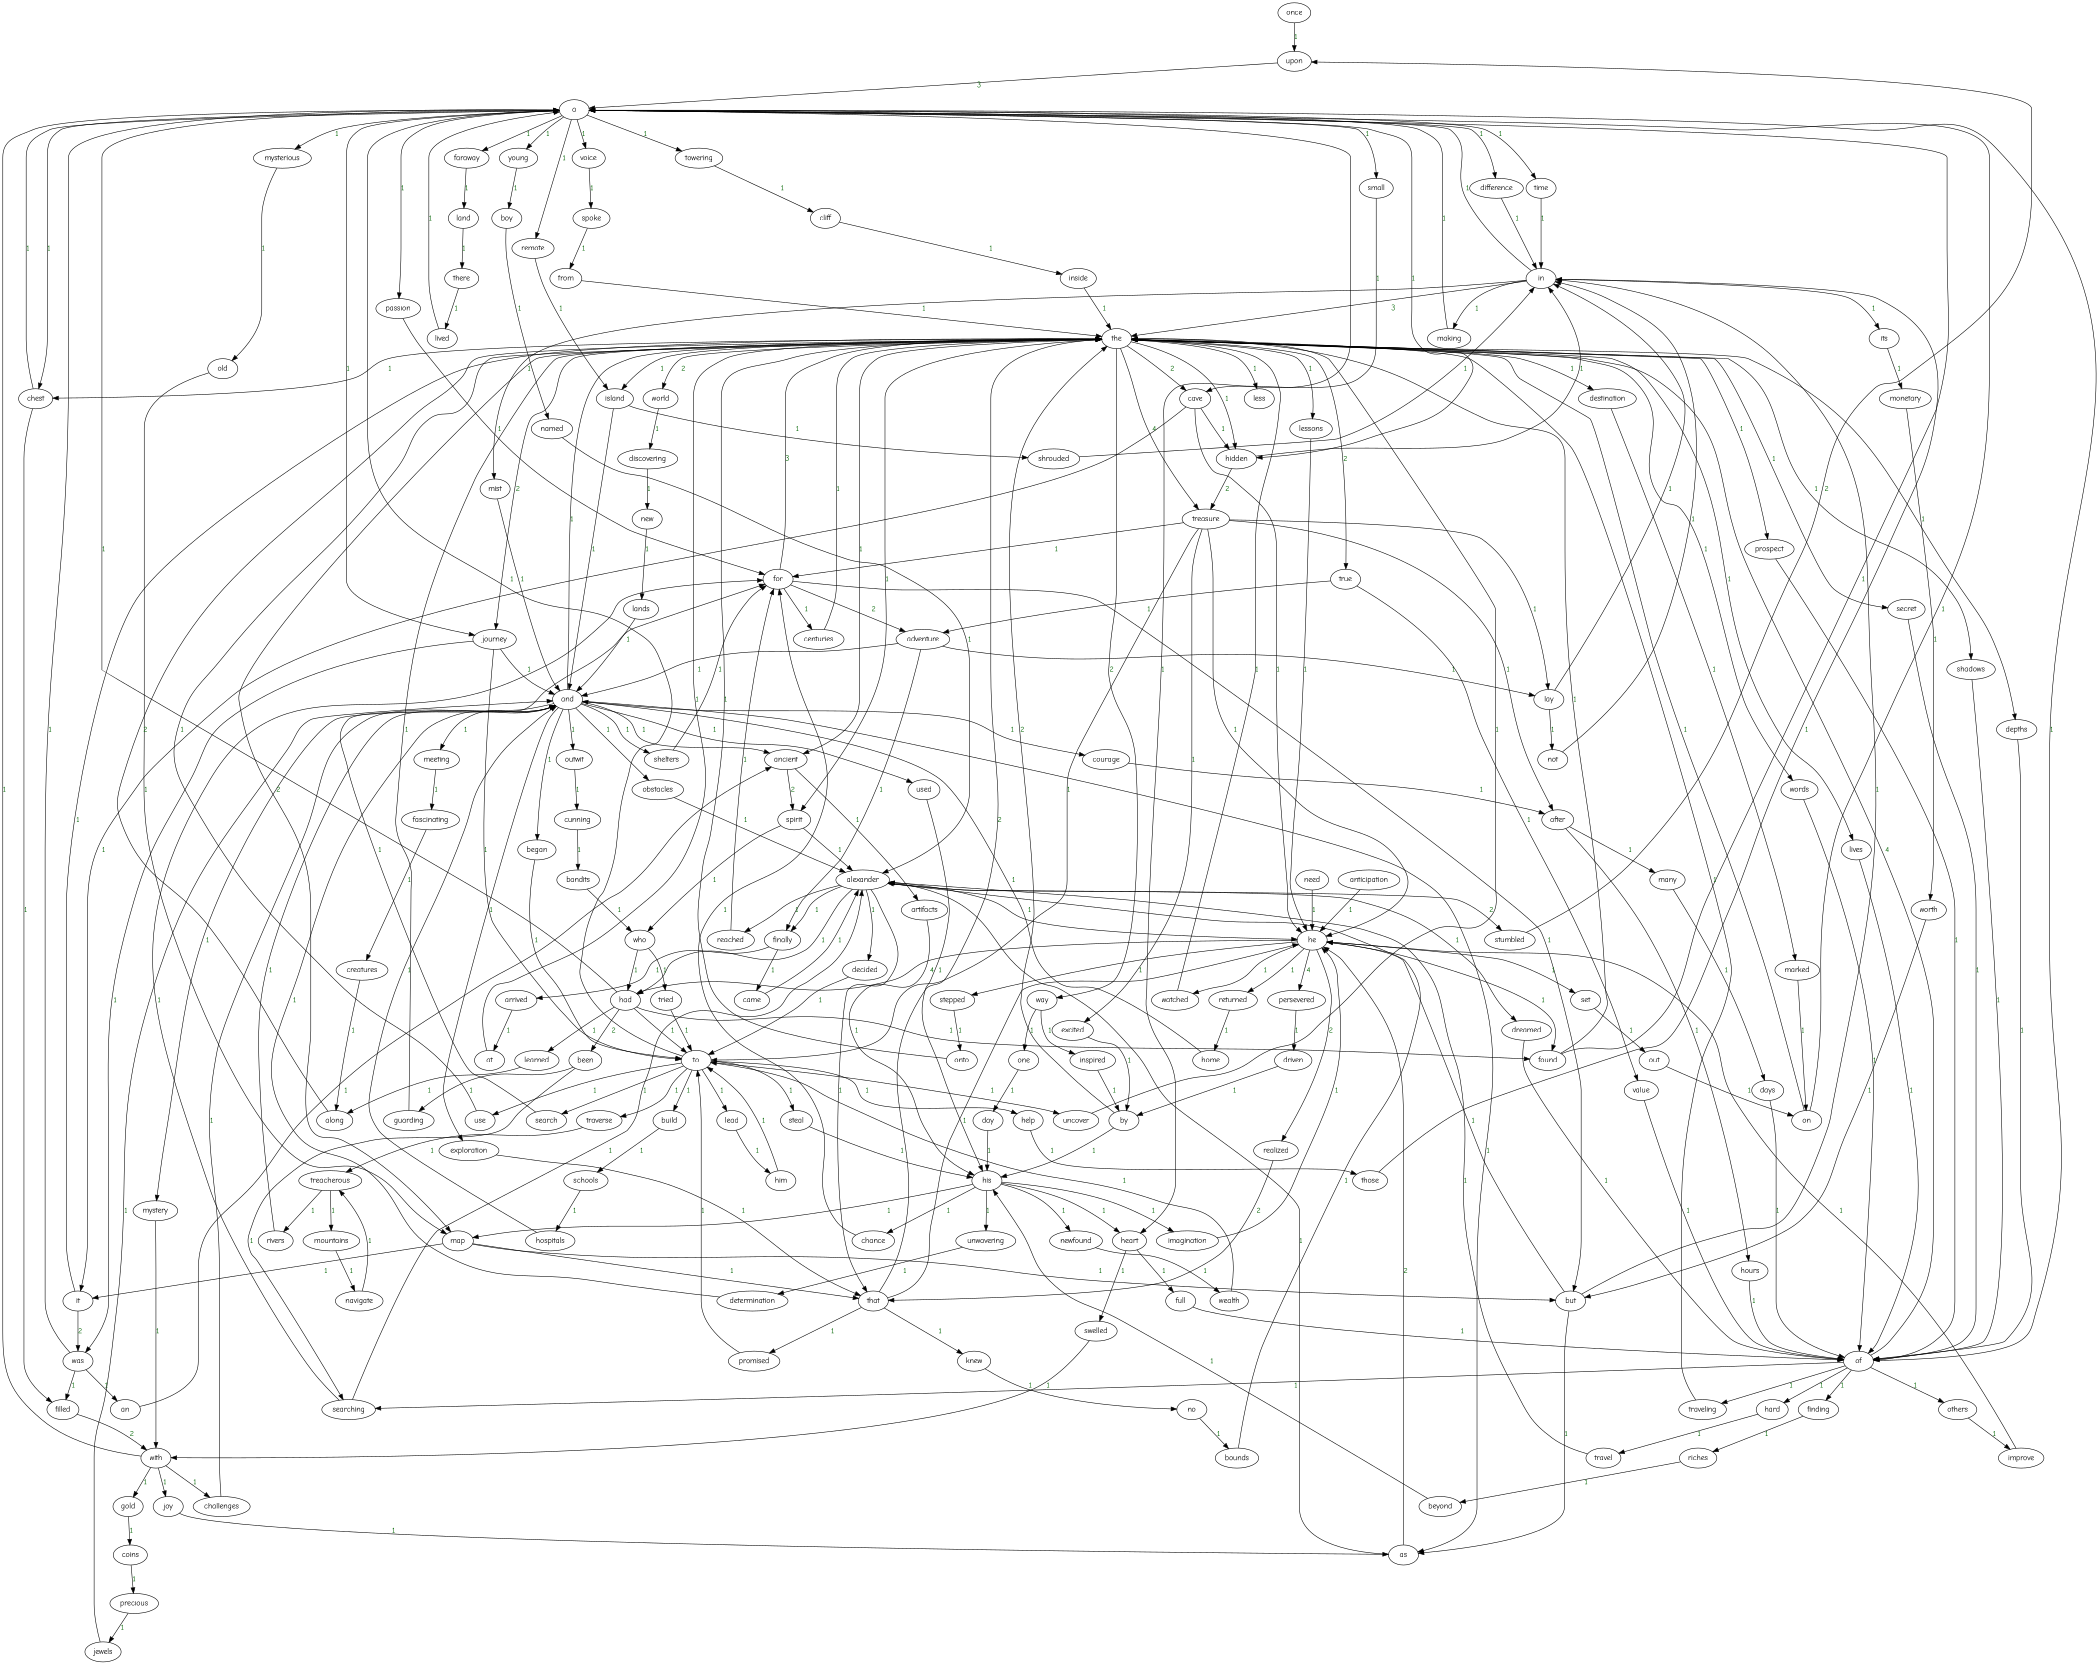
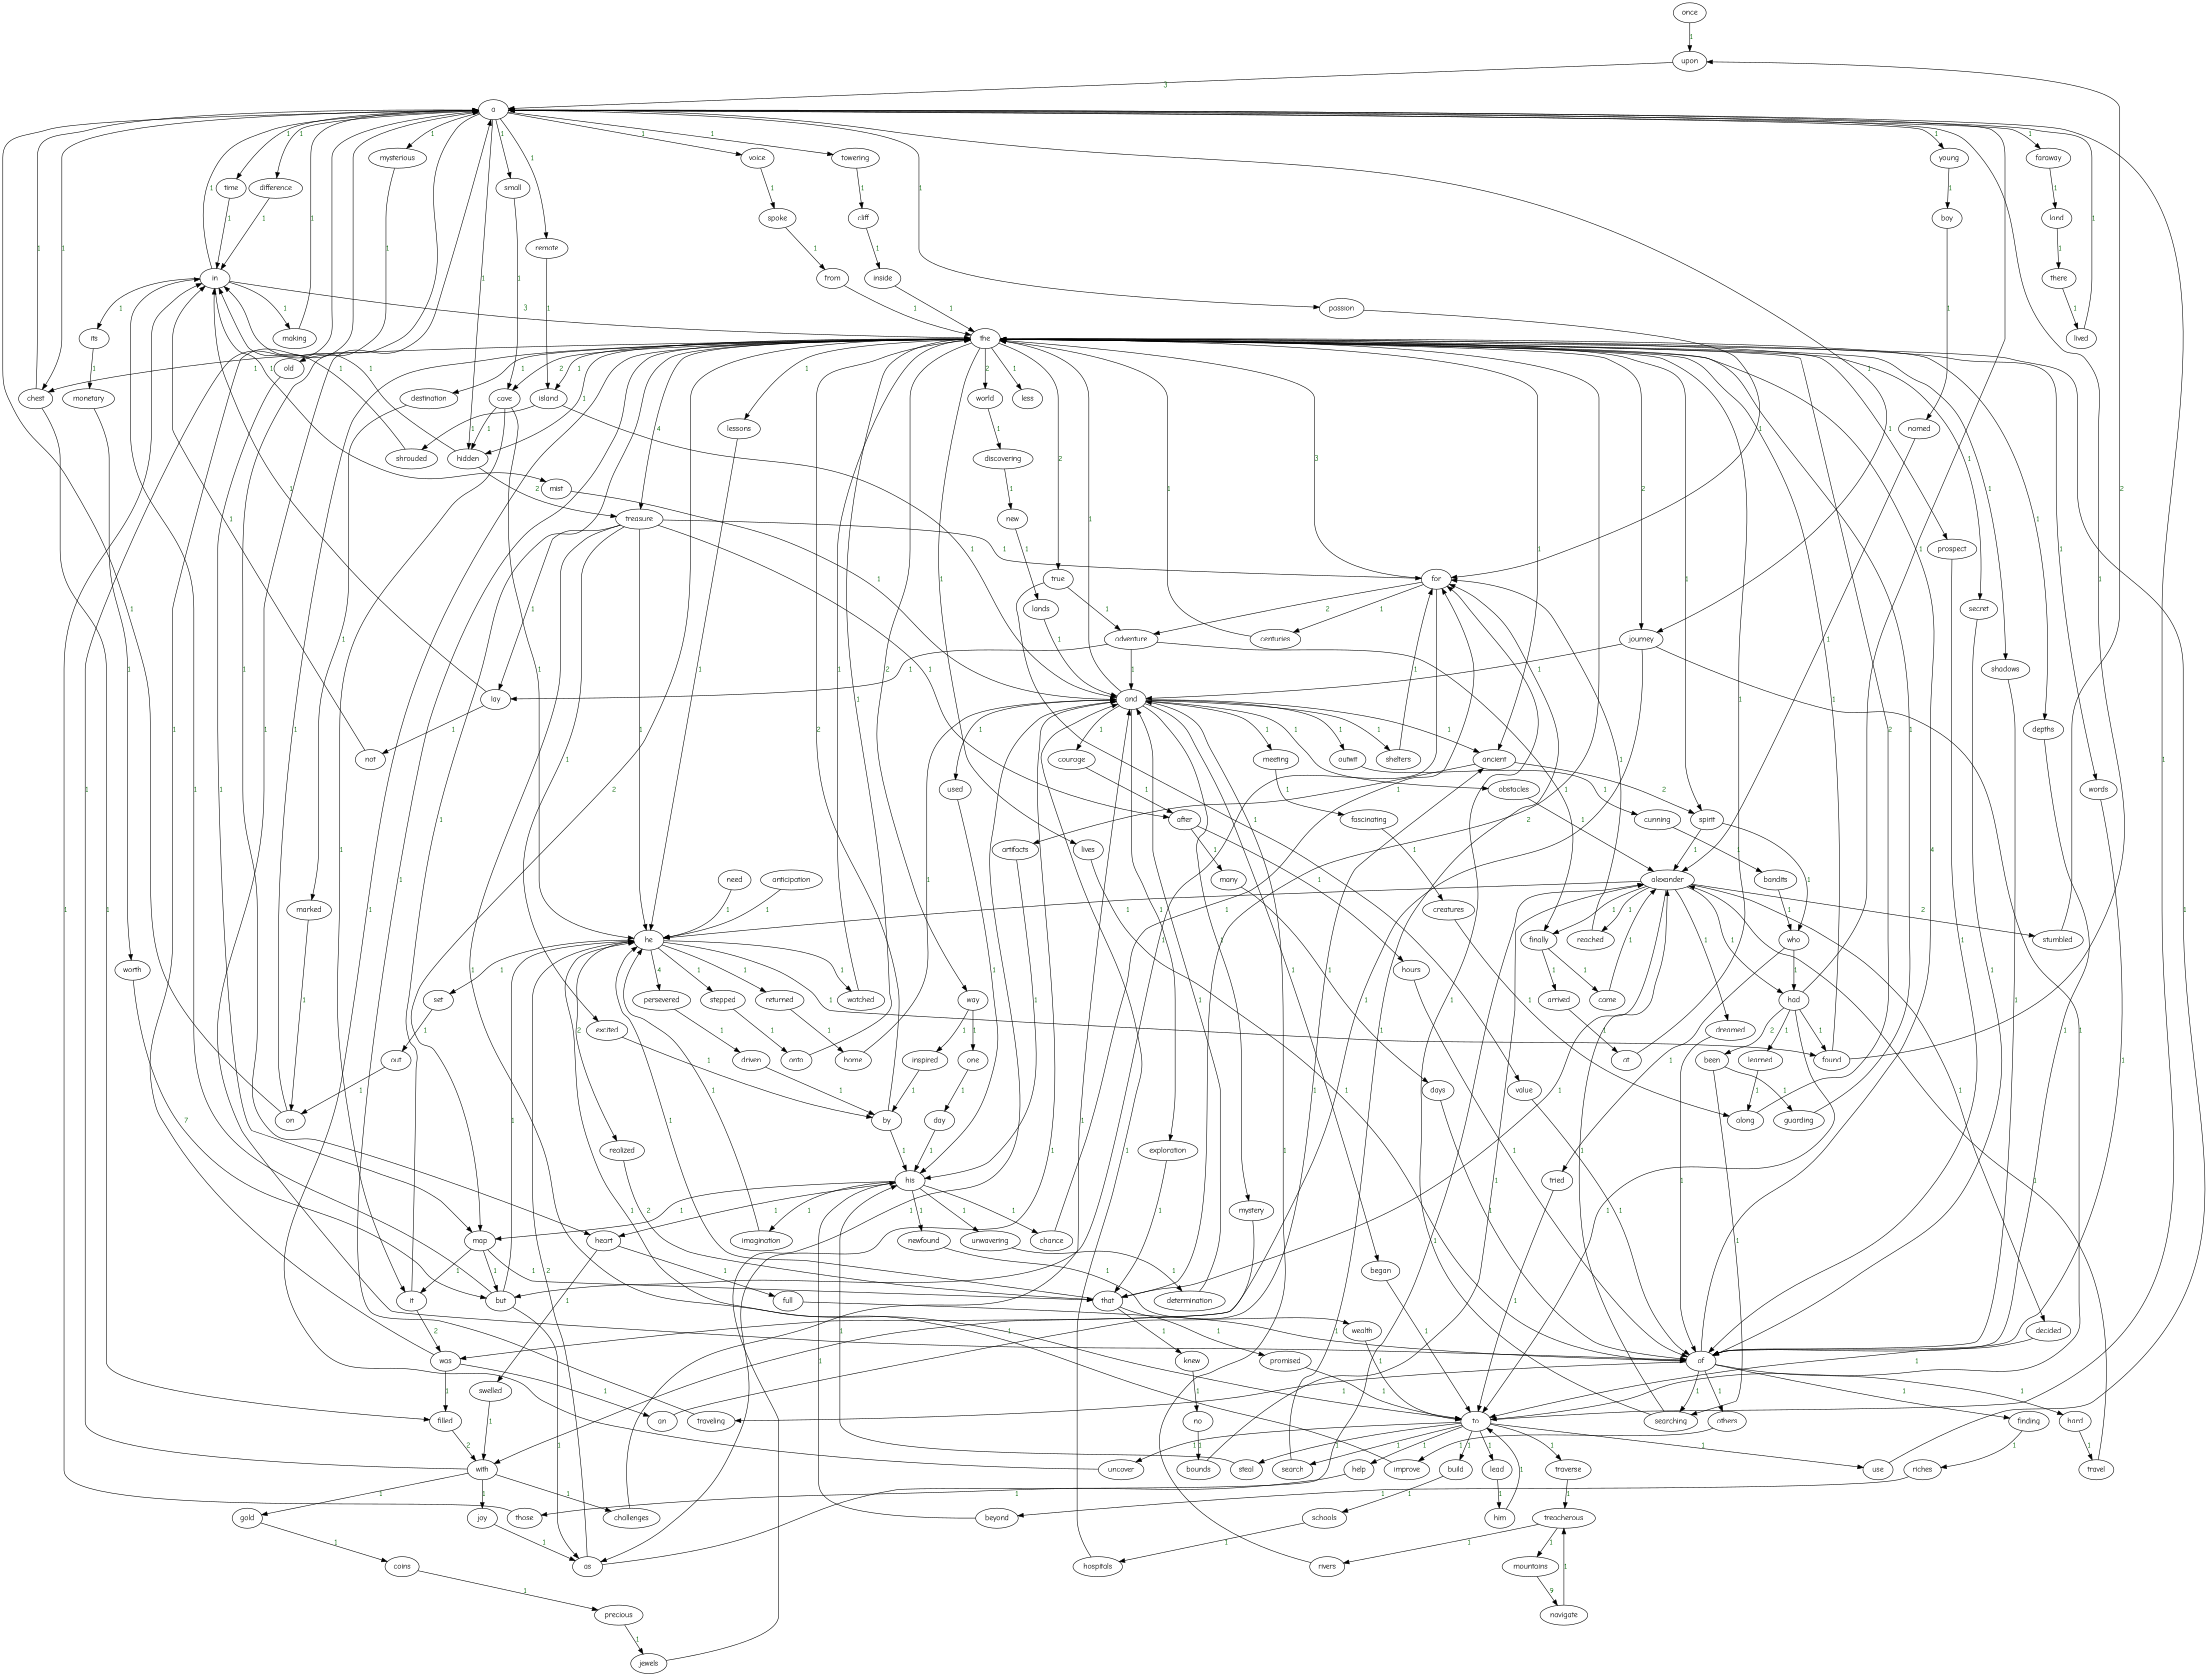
(966, 953) -> none
(1870, 1090) -> (186, 1121)
(351, 1271) -> (1552, 1591)
